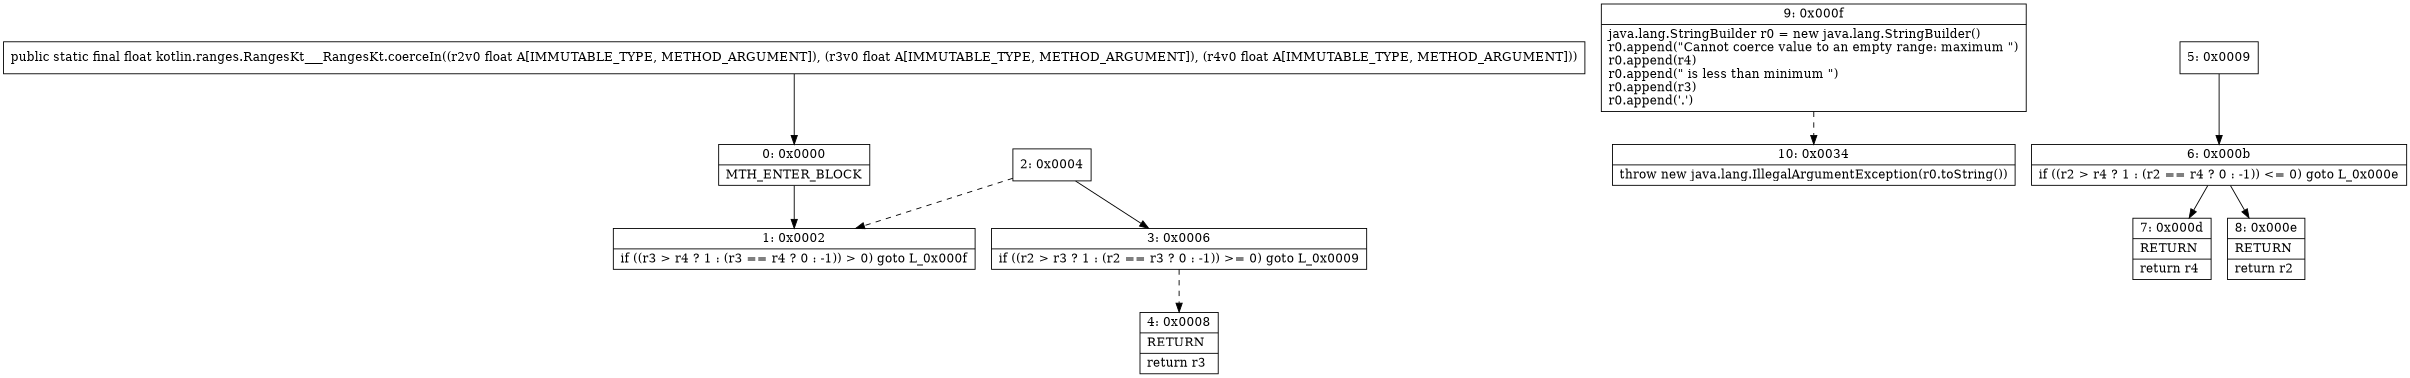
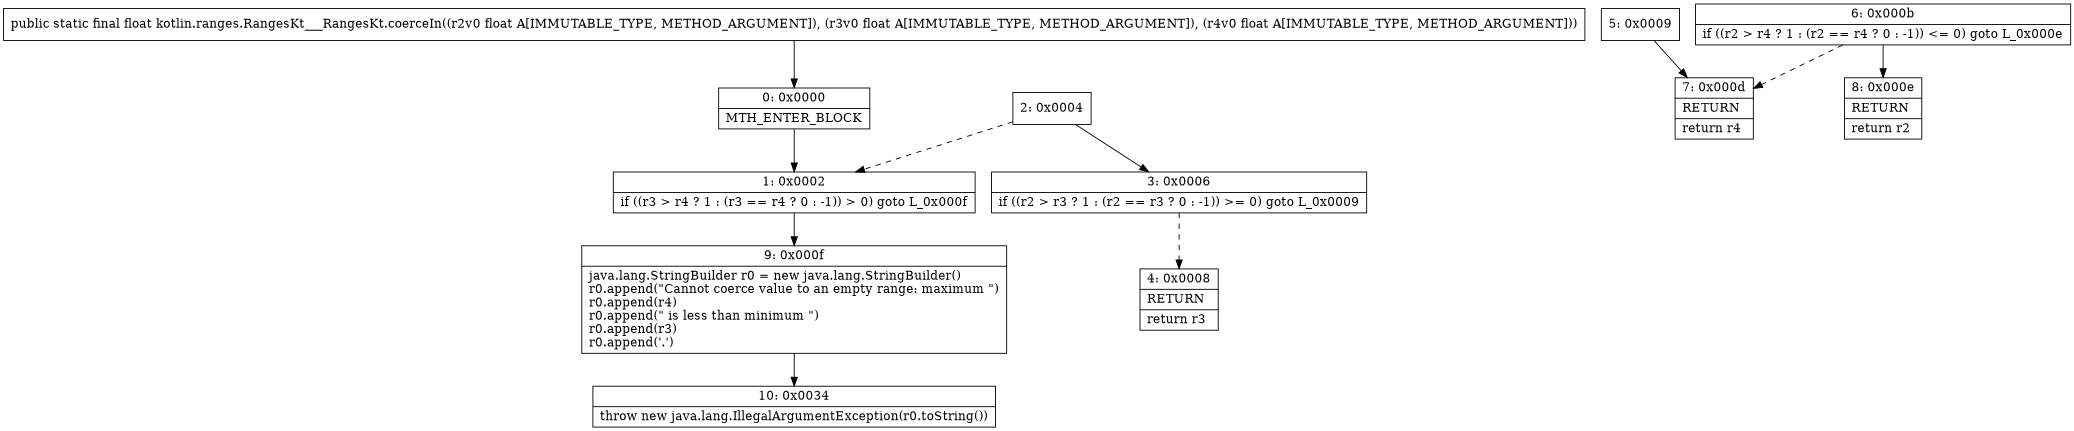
(2219, 105) -> (1668, 56)
(1814, 123) -> (794, 365)
(2201, 198) -> (1802, 65)
none -> (794, 225)
